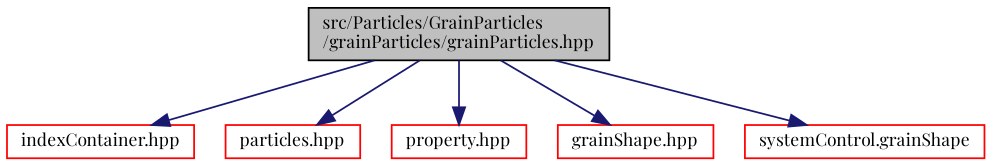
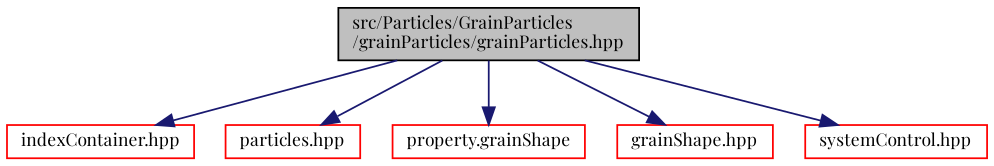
(459, 142) -> (489, 142)
(865, 142) -> (896, 142)
